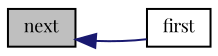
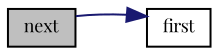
(121, 41) -> (101, 15)
